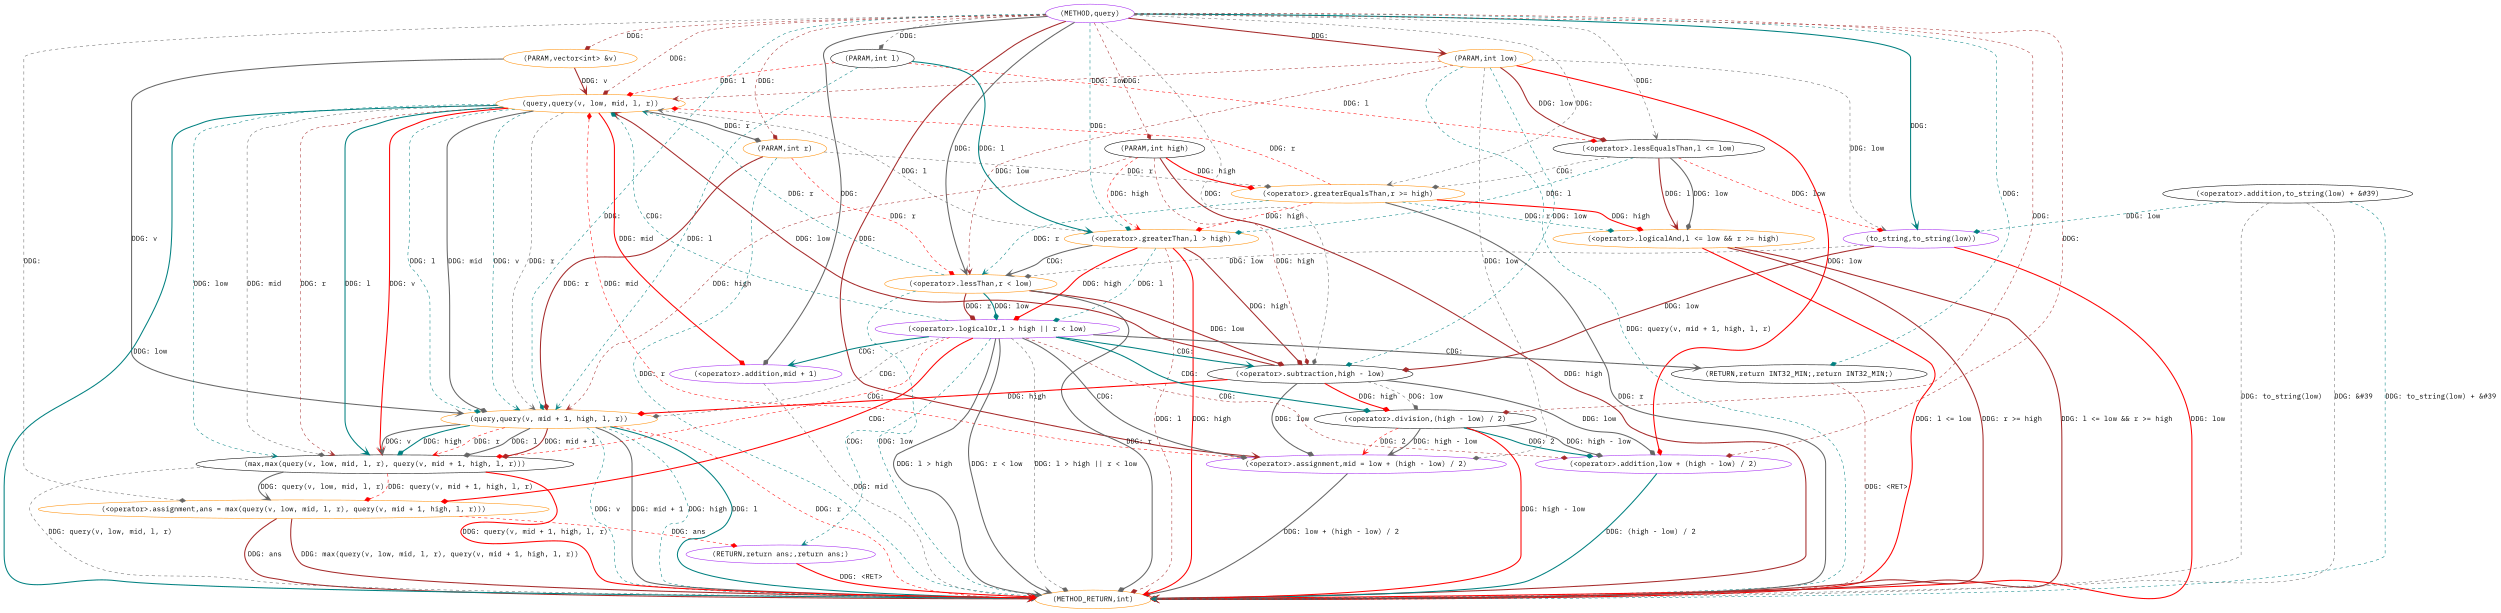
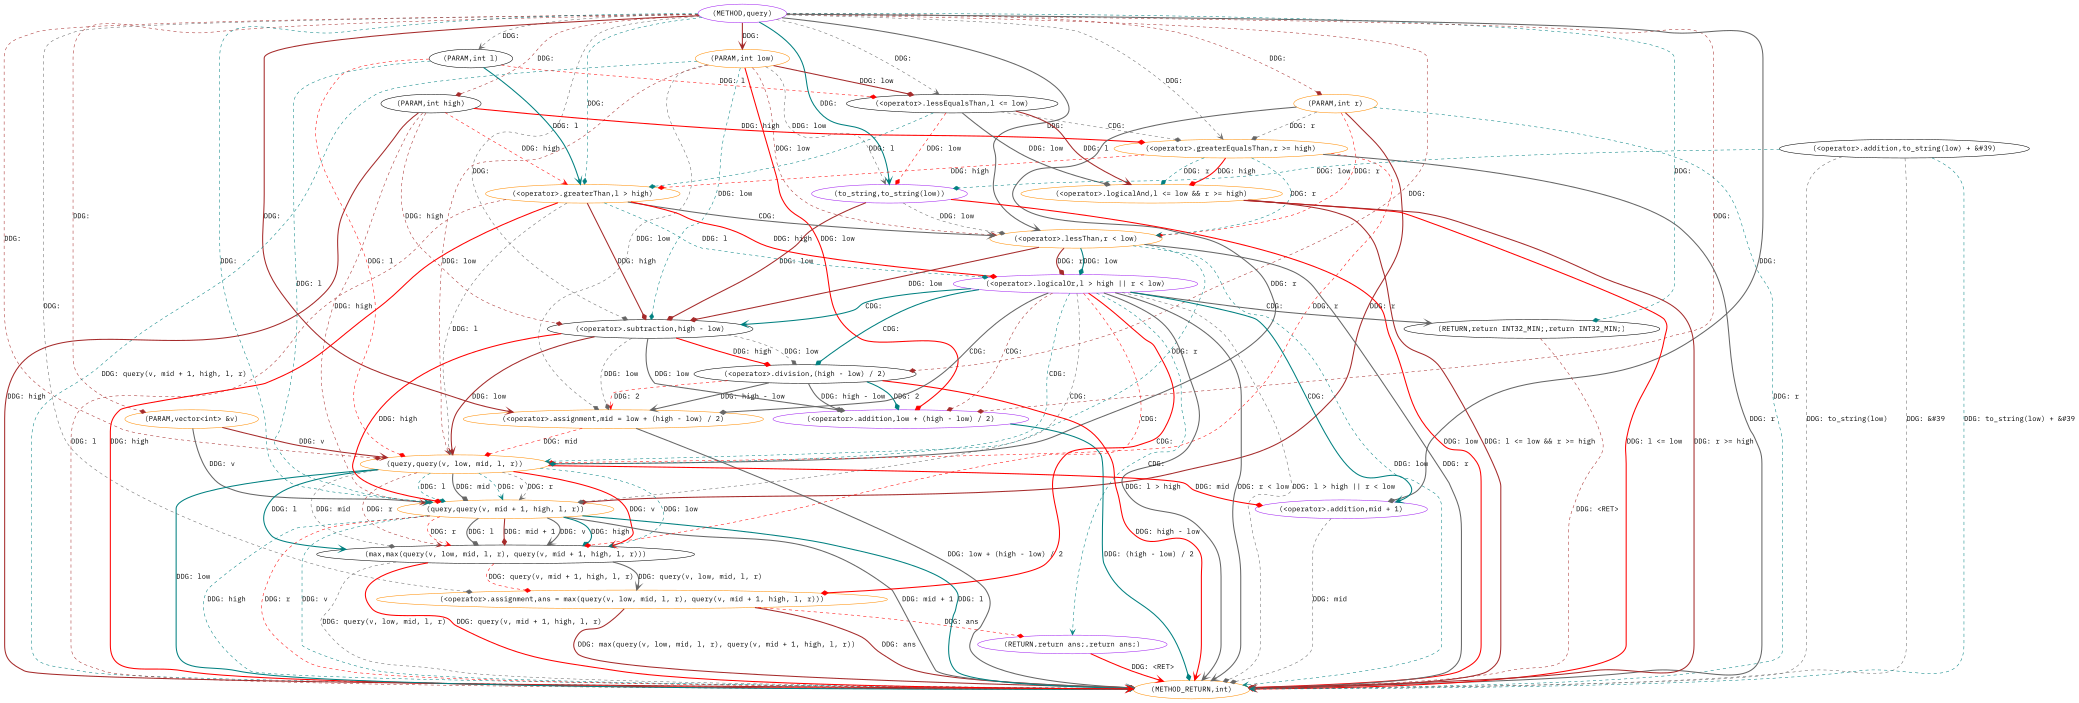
(962, 20) -> (588, 19)
(700, 122) -> (1257, 340)
(1272, 422) -> (604, 365)
(1356, 464) -> (613, 419)
